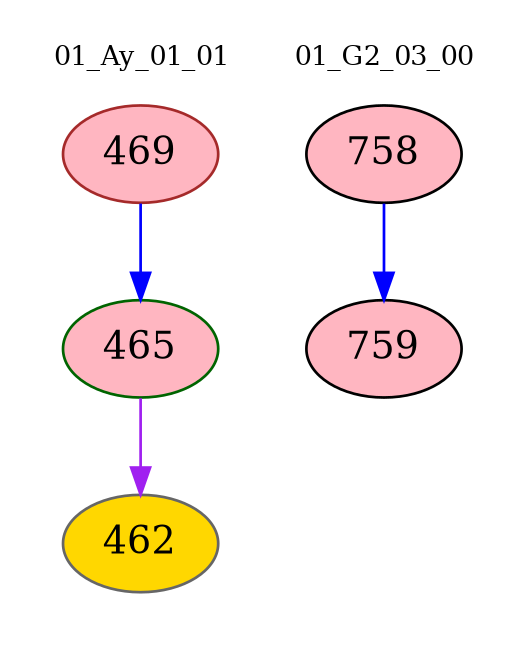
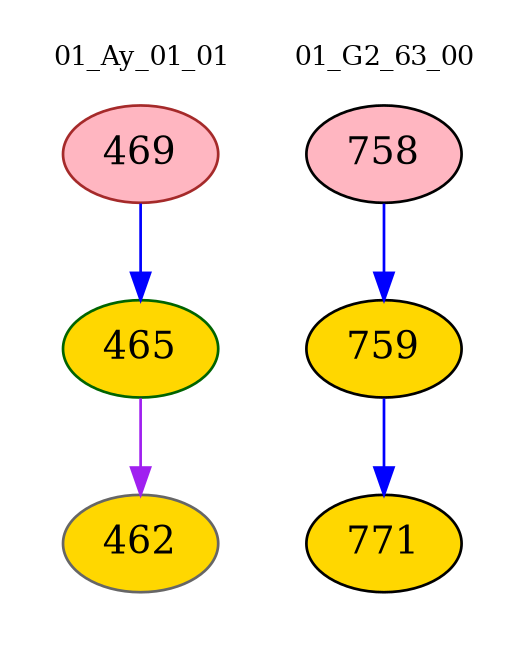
(385, 58) -> (385, 58)
(141, 349) -> (141, 349)
(384, 349) -> (384, 349)
none -> (384, 544)
